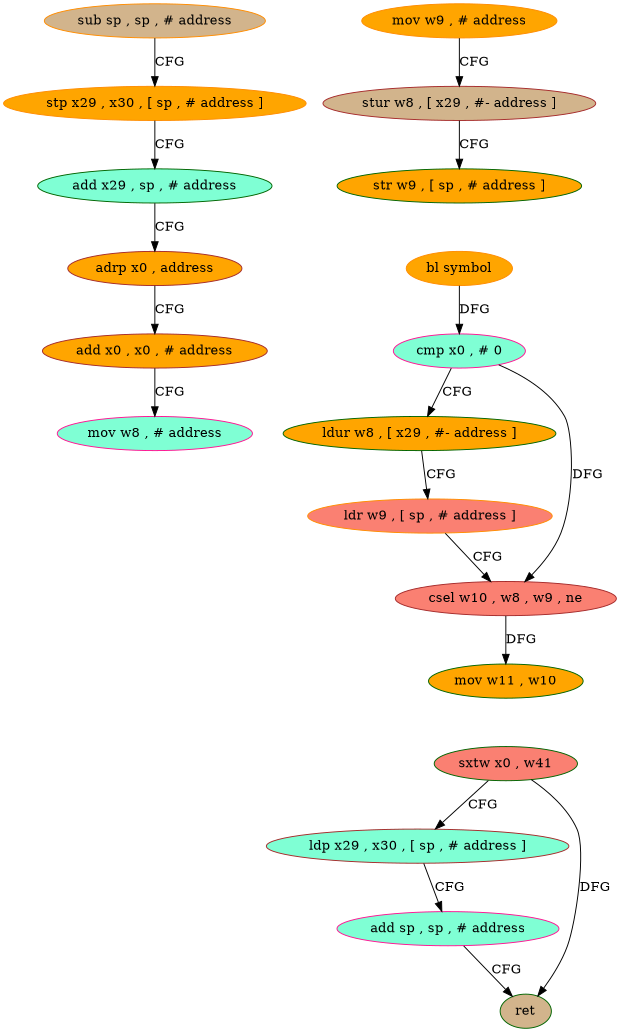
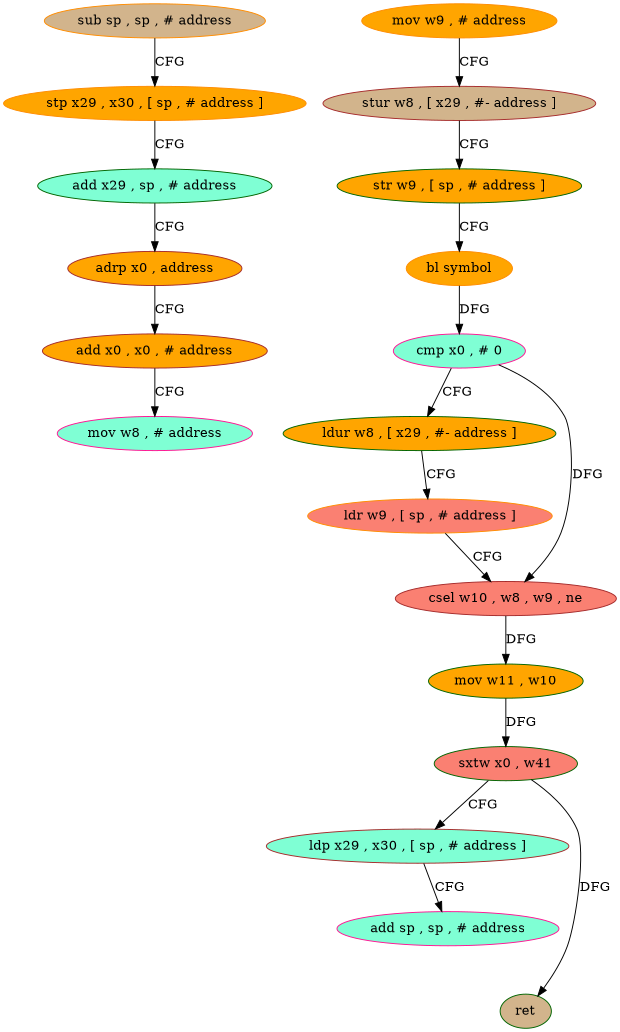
none -> (459, 222)
none -> (506, 718)
(485, 968) -> none
